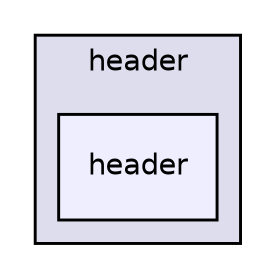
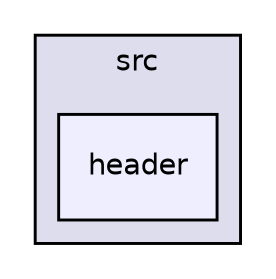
(138, 63) -> (138, 63)
